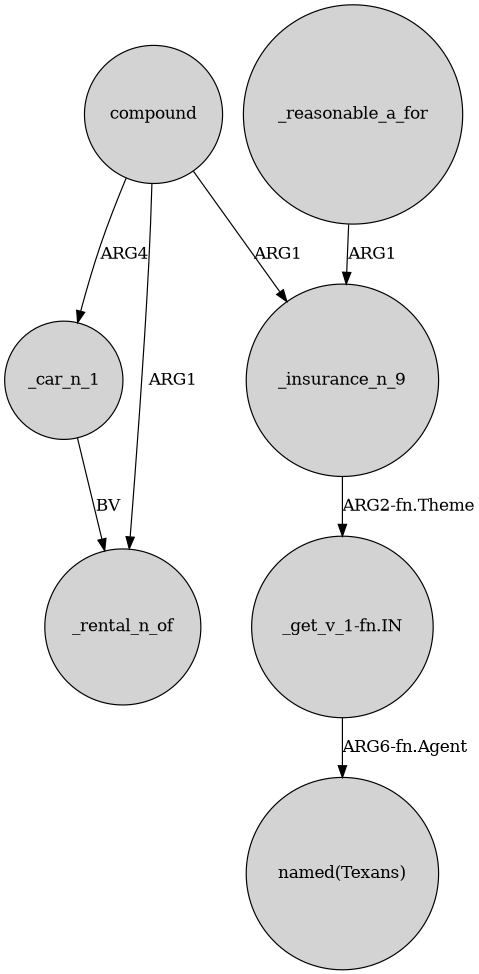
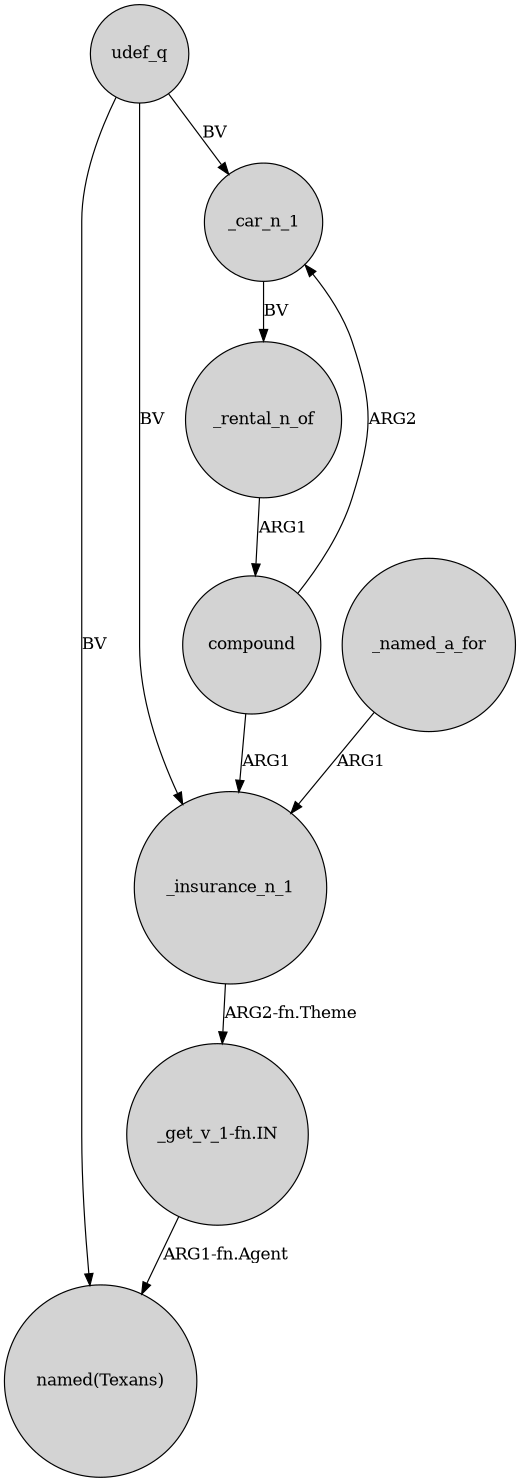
none -> (140, 54)
(353, 114) -> (429, 645)
(125, 254) -> (393, 420)
(143, 360) -> (258, 531)
(342, 380) -> (230, 888)
(405, 748) -> (226, 1255)
